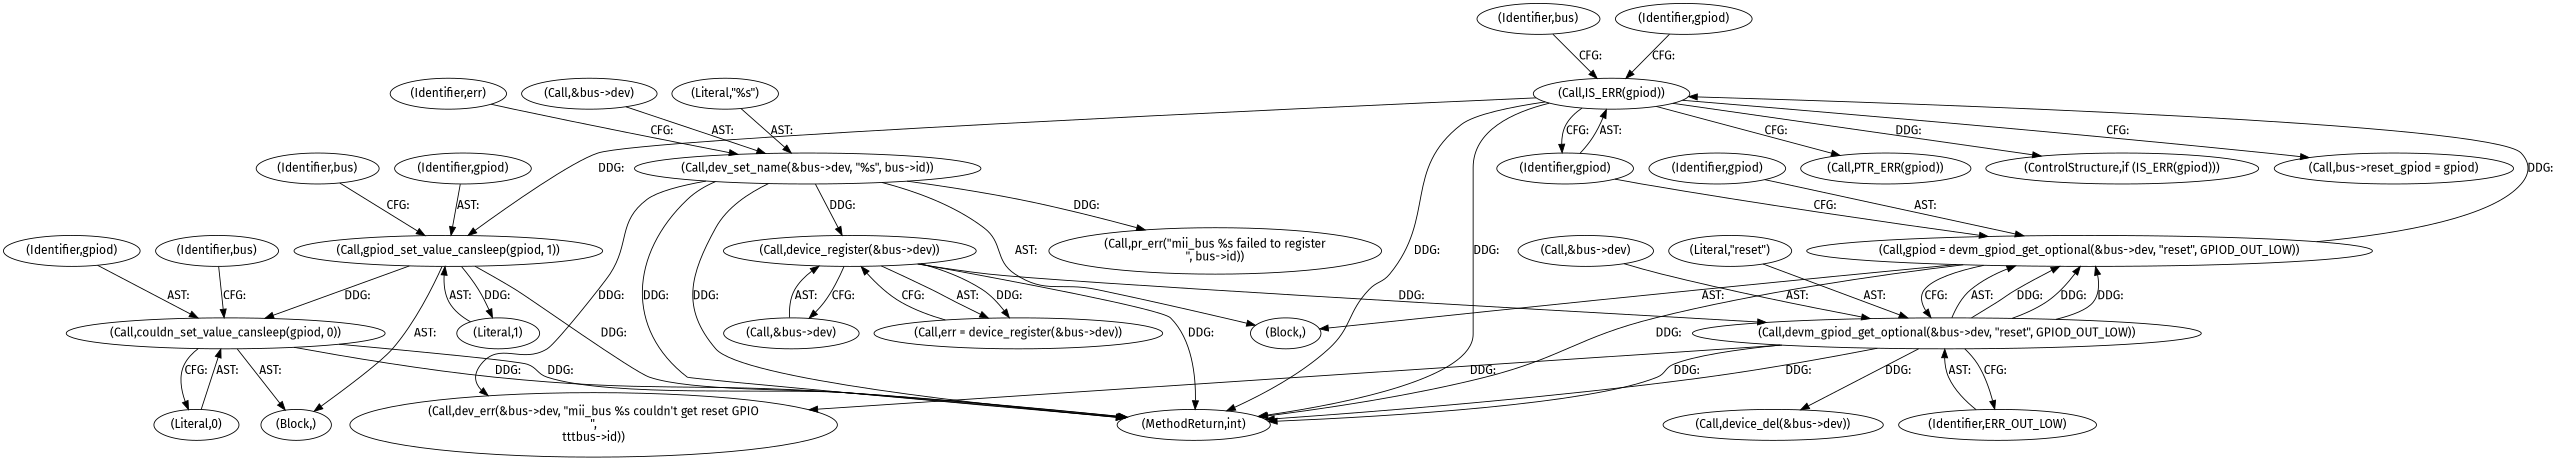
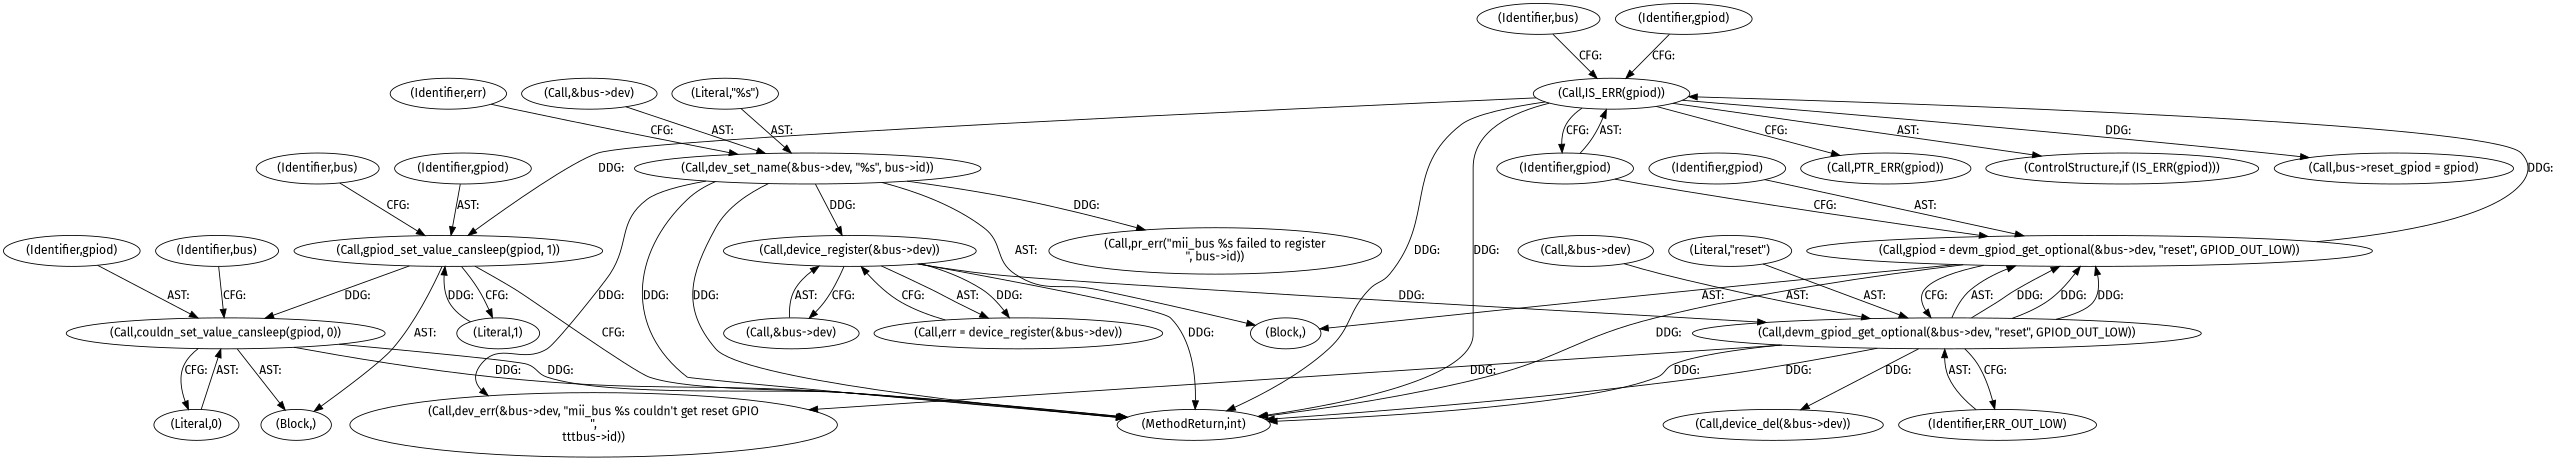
(1910, 131) -> (1910, 131)
(2120, 131) -> (2120, 131)
(462, 296) -> (462, 296)
(499, 296) -> (499, 296)
(615, 333) -> (615, 333)
